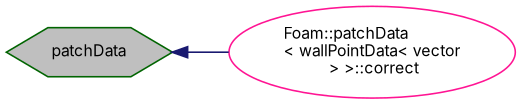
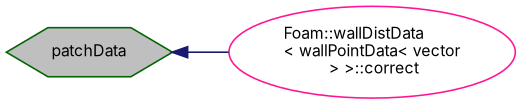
(372, 52) -> (372, 52)
